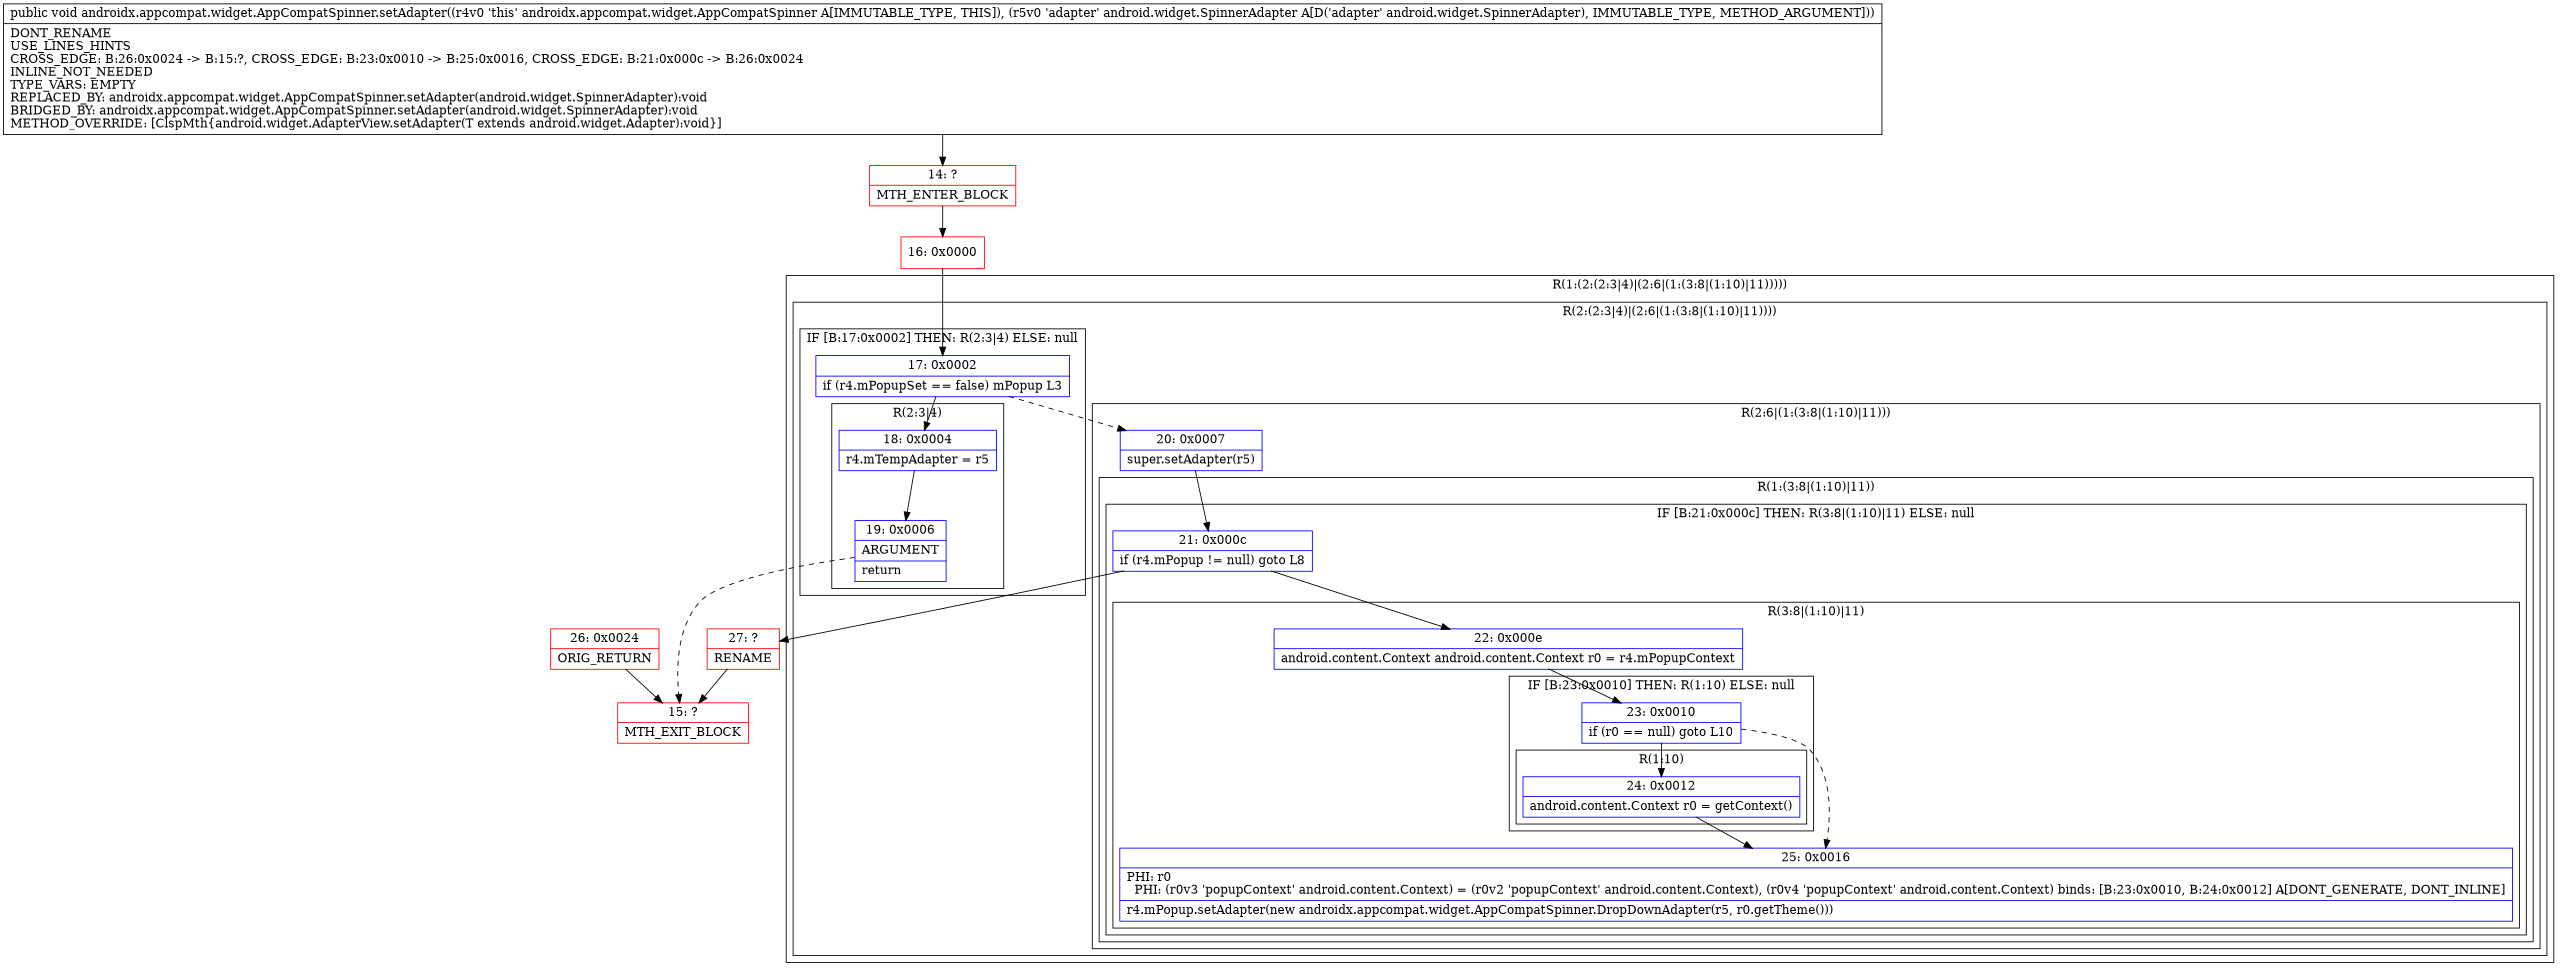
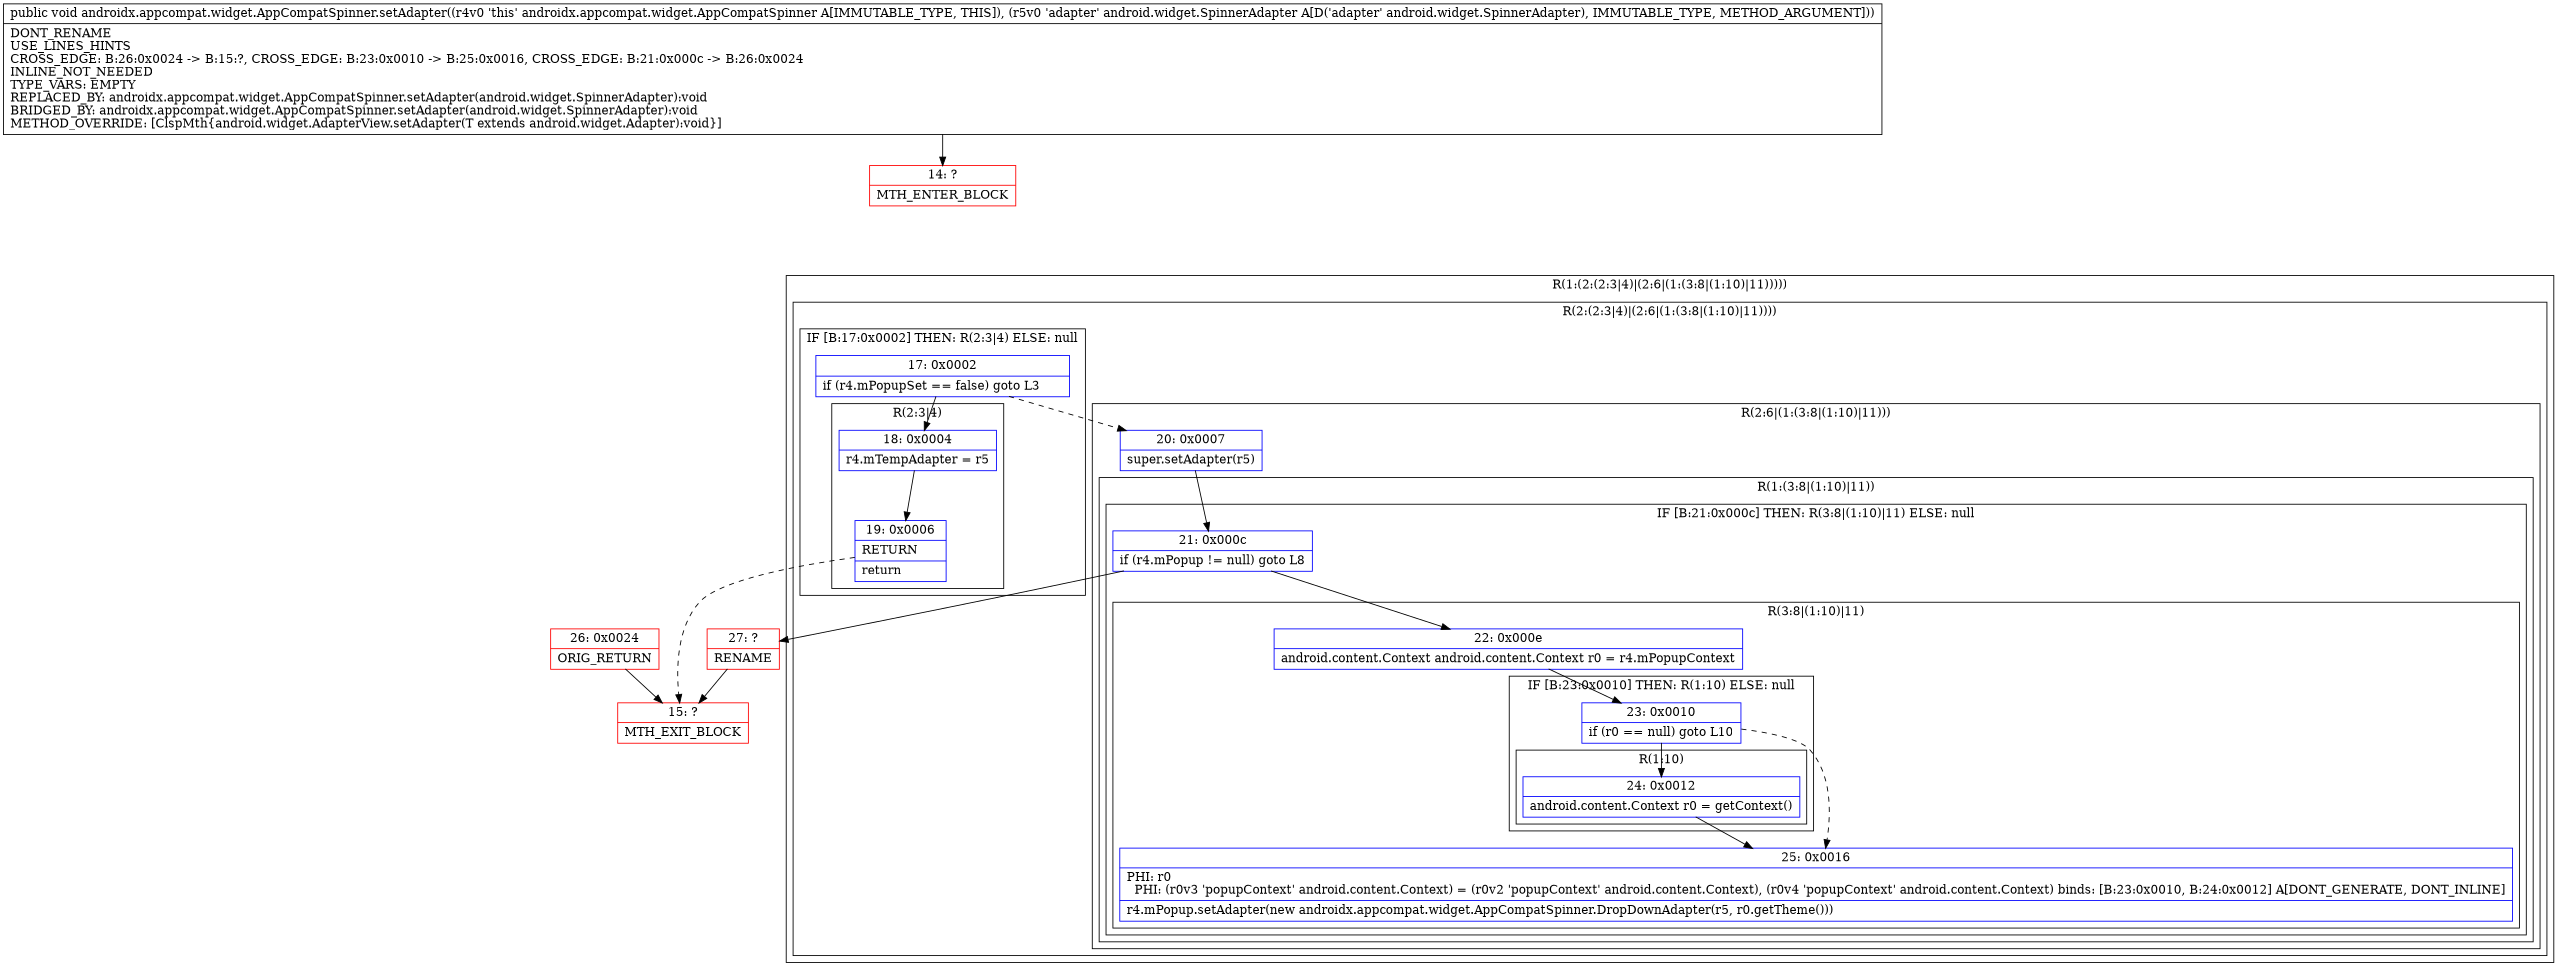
(943, 253) -> none
(943, 386) -> (932, 386)
(901, 550) -> (890, 550)
